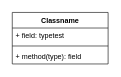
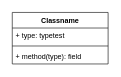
(45, 36) -> (45, 36)
